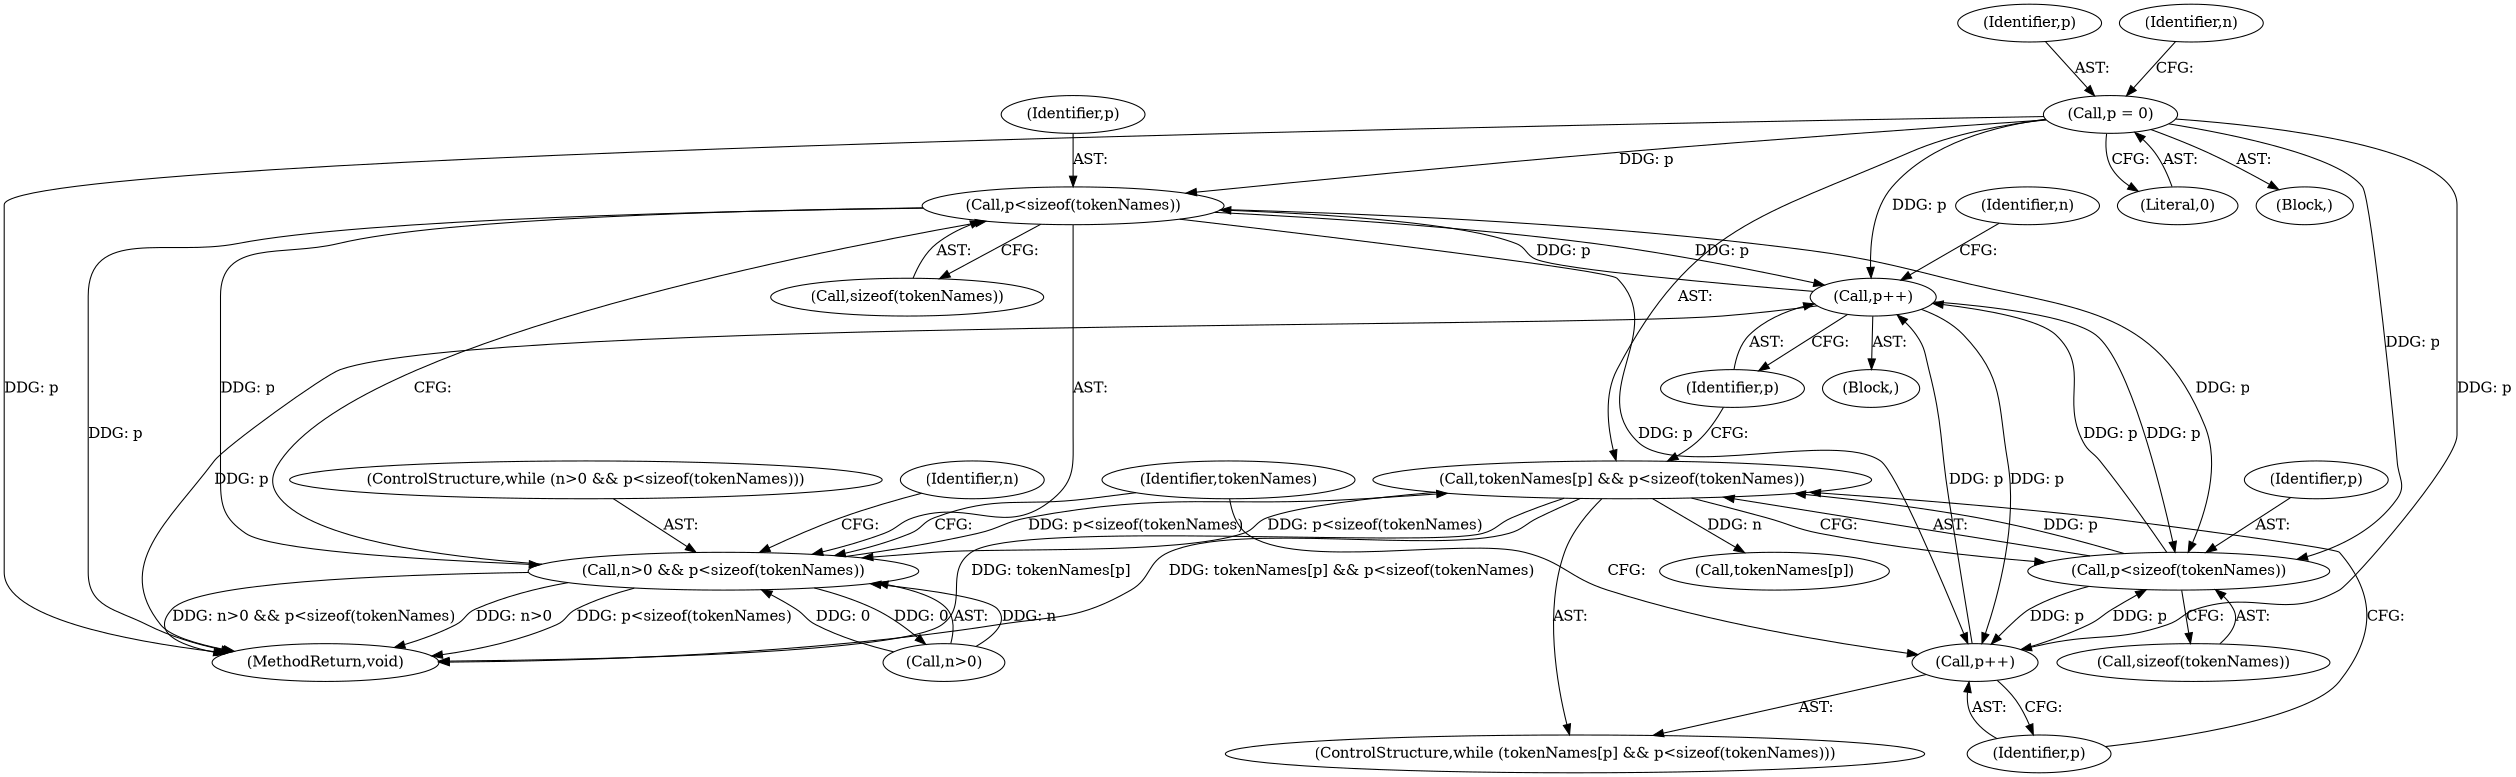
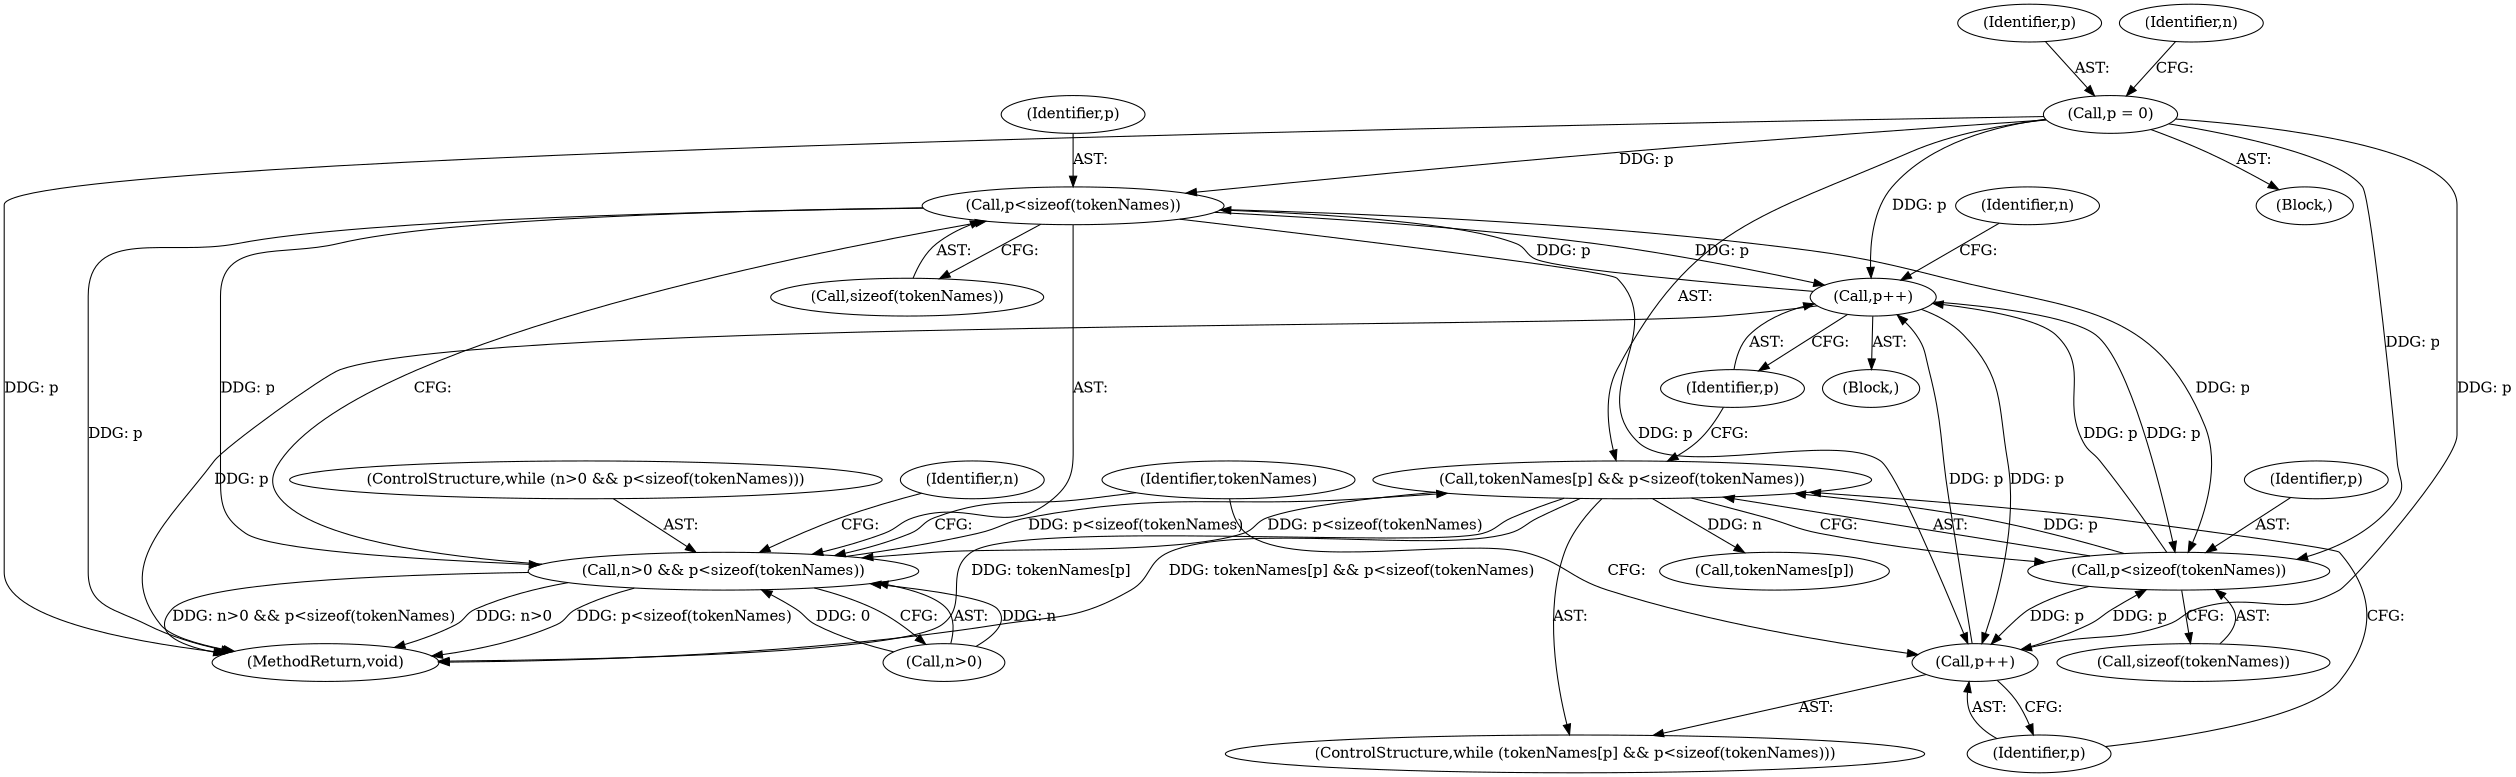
(2178, 206) -> none
(921, 617) -> (921, 617)
